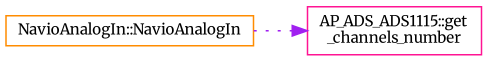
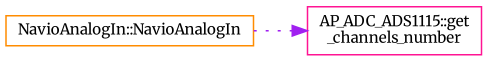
(394, 31) -> (394, 31)
